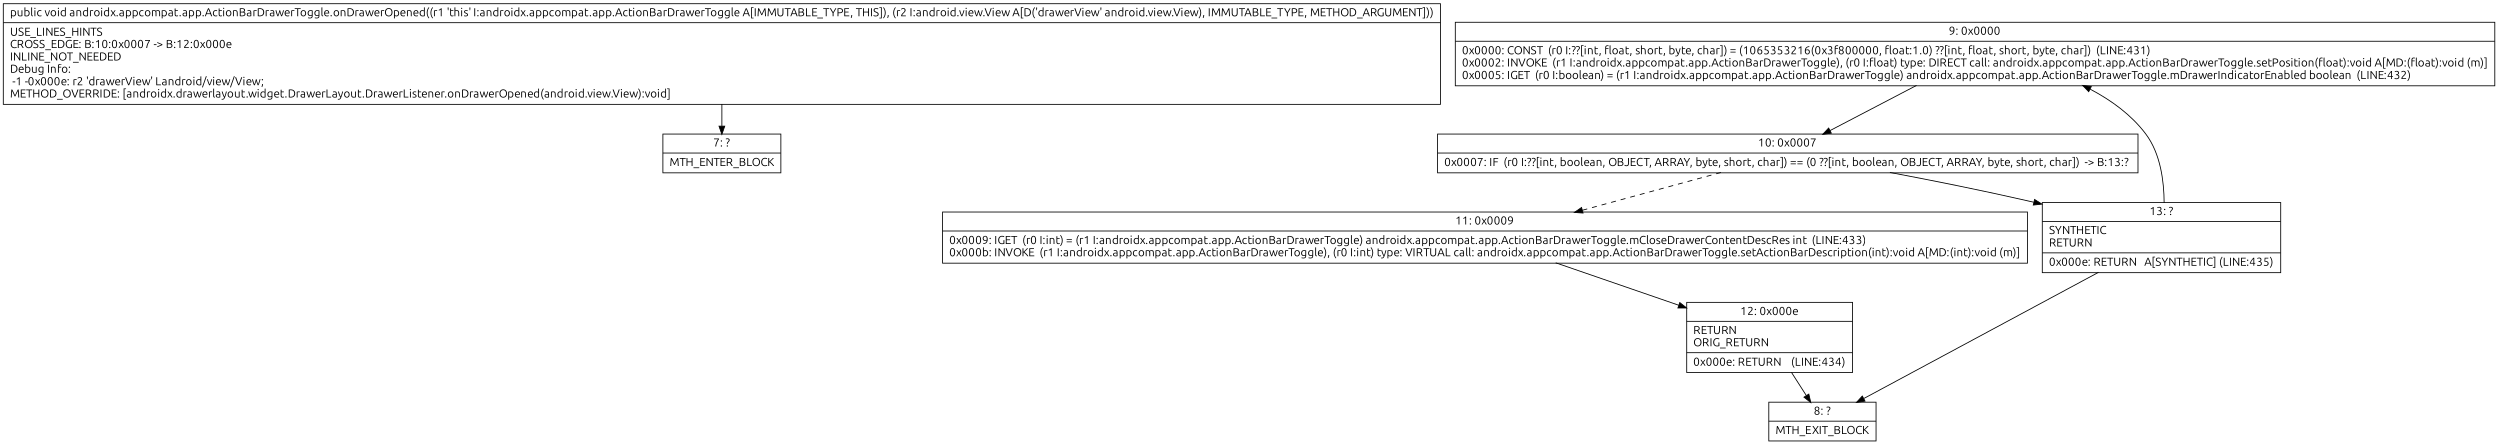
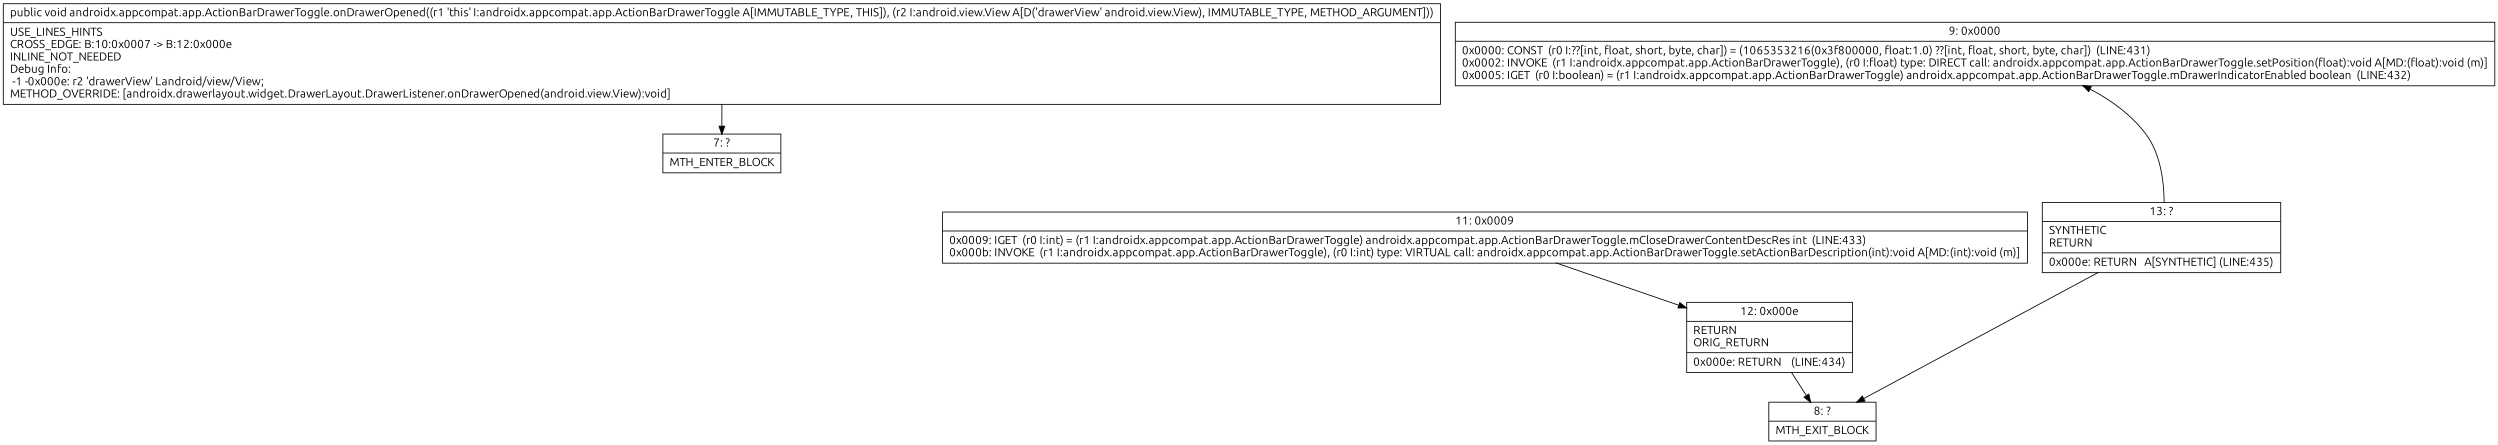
(1788, 153) -> none
